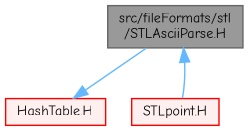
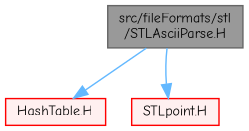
(185, 80) -> (166, 66)
